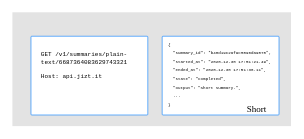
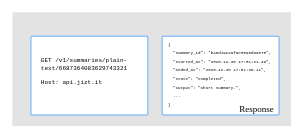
(89, 66) -> (89, 72)
(257, 109) -> (257, 109)
